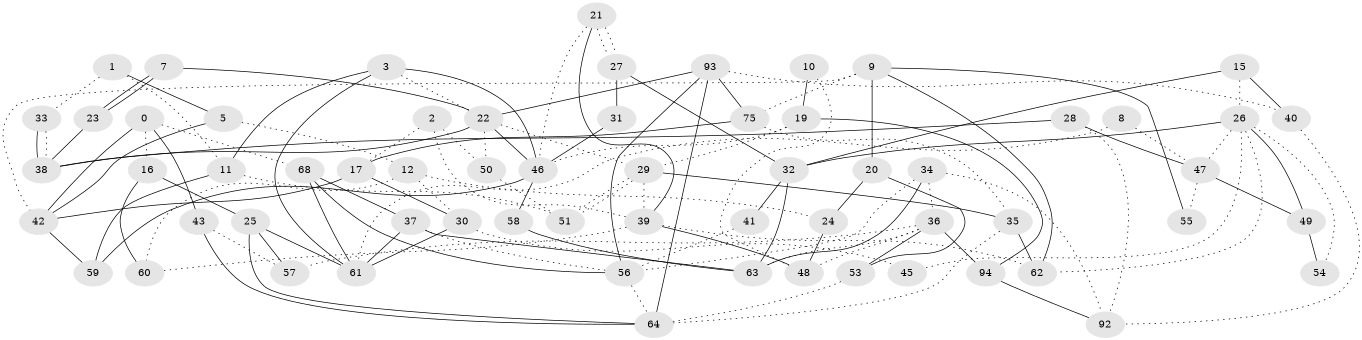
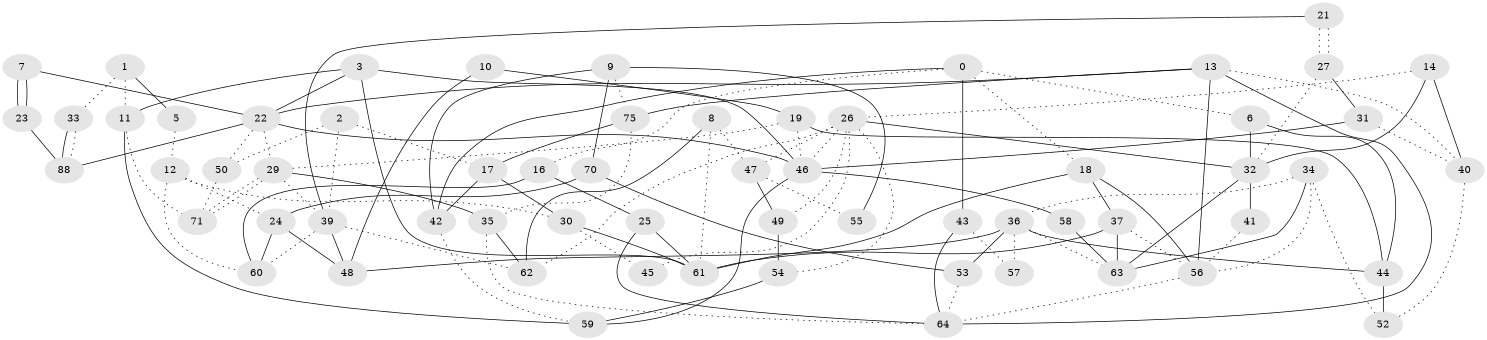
(710, 67) -> (1211, 67)
(1240, 67) -> (1430, 67)
(403, 84) -> (467, 96)
(554, 89) -> (825, 144)
(435, 93) -> (314, 91)
(695, 115) -> (1287, 119)
(1070, 119) -> none
none -> (1250, 119)
(992, 137) -> (595, 192)
none -> (1414, 144)
(134, 150) -> none
(1282, 166) -> (830, 180)
(749, 169) -> (400, 153)
(42, 170) -> (64, 170)
(305, 170) -> (1086, 170)
(872, 170) -> (591, 170)
(565, 222) -> (197, 222)
(66, 247) -> (492, 296)
none -> (266, 247)
(270, 247) -> none
(861, 249) -> (684, 256)
(986, 273) -> (1383, 273)
none -> (673, 307)
(1105, 325) -> (1383, 325)
